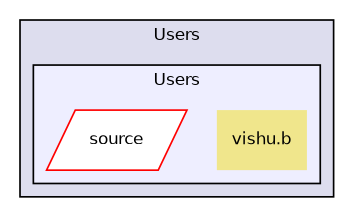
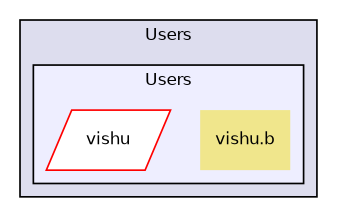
(117, 140) -> (108, 140)
